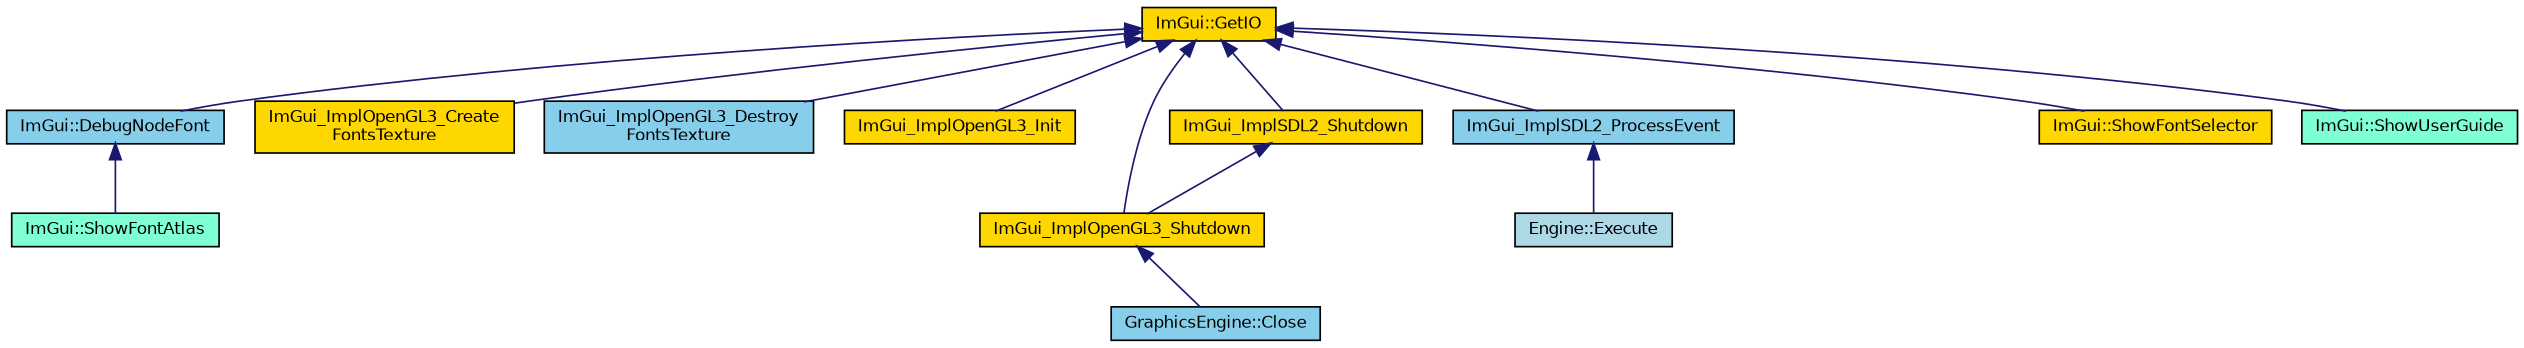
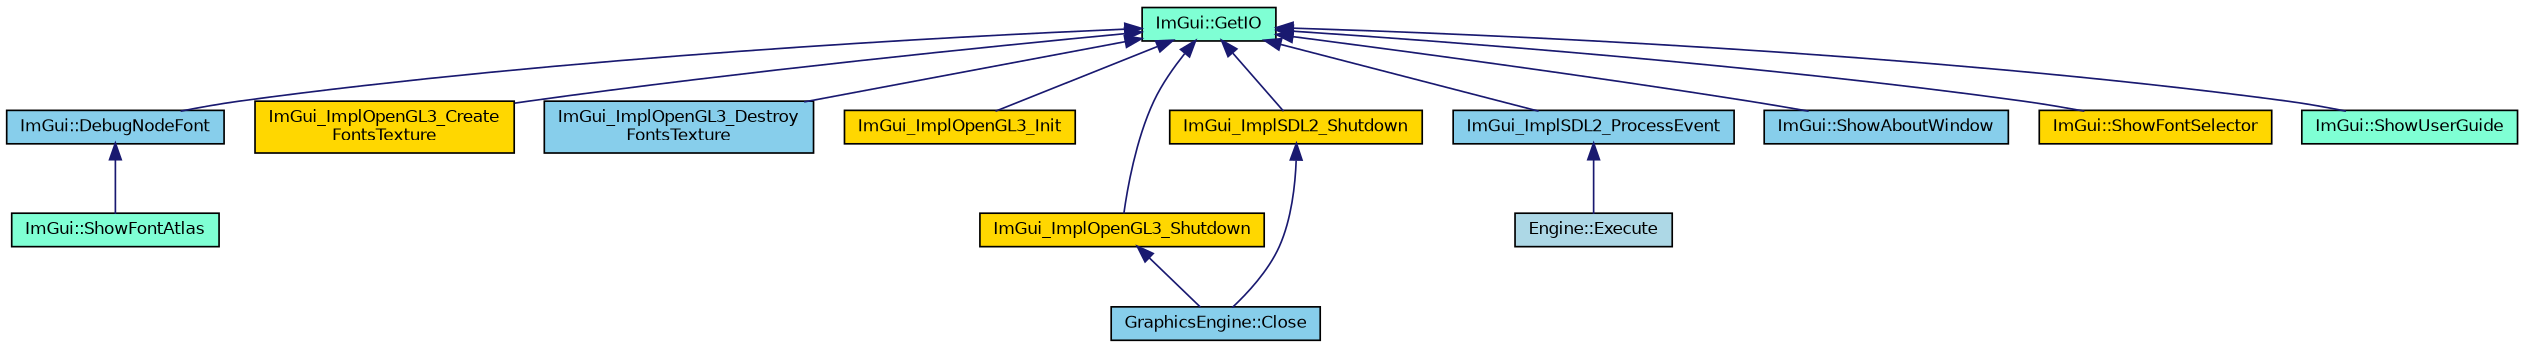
(1209, 24) -> (1209, 24)
none -> (1886, 127)
(1202, 183) -> (1281, 242)
